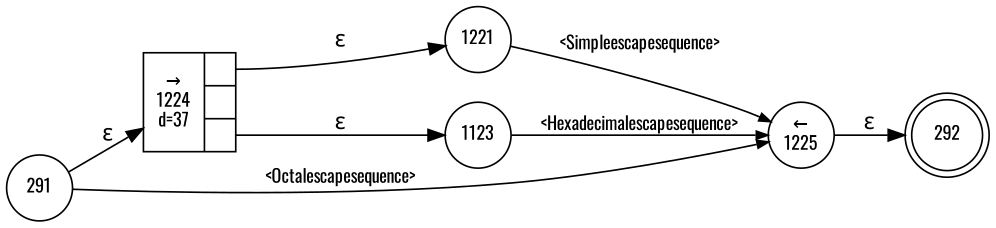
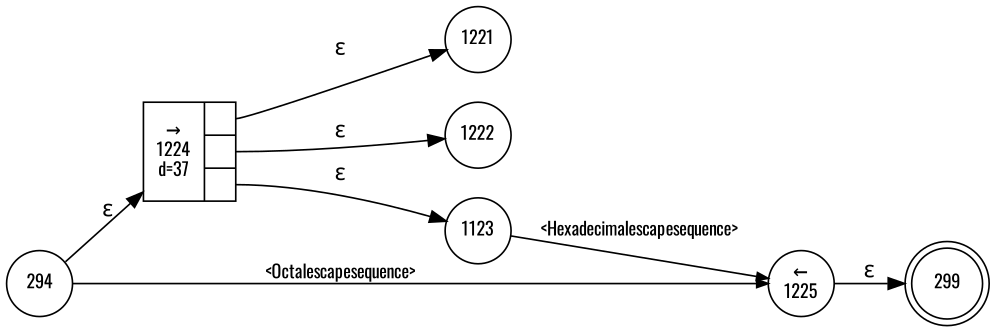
(636, 78) -> none
none -> (478, 135)
(947, 135) -> (947, 284)
(40, 188) -> (40, 284)
